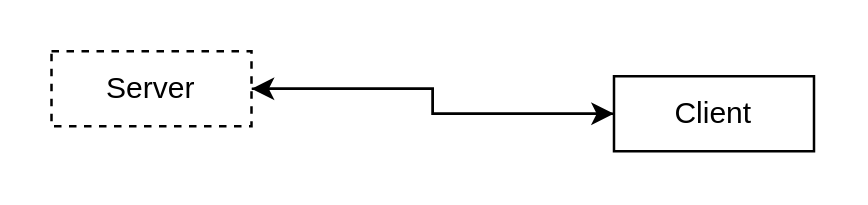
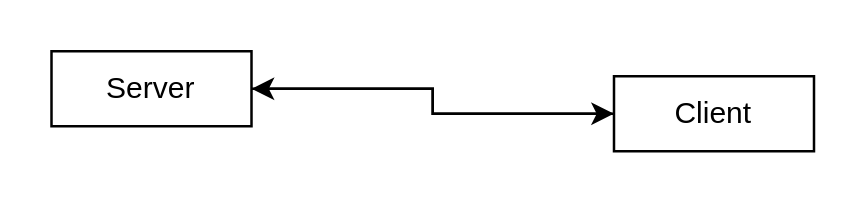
(151, 89) -> (151, 89)
